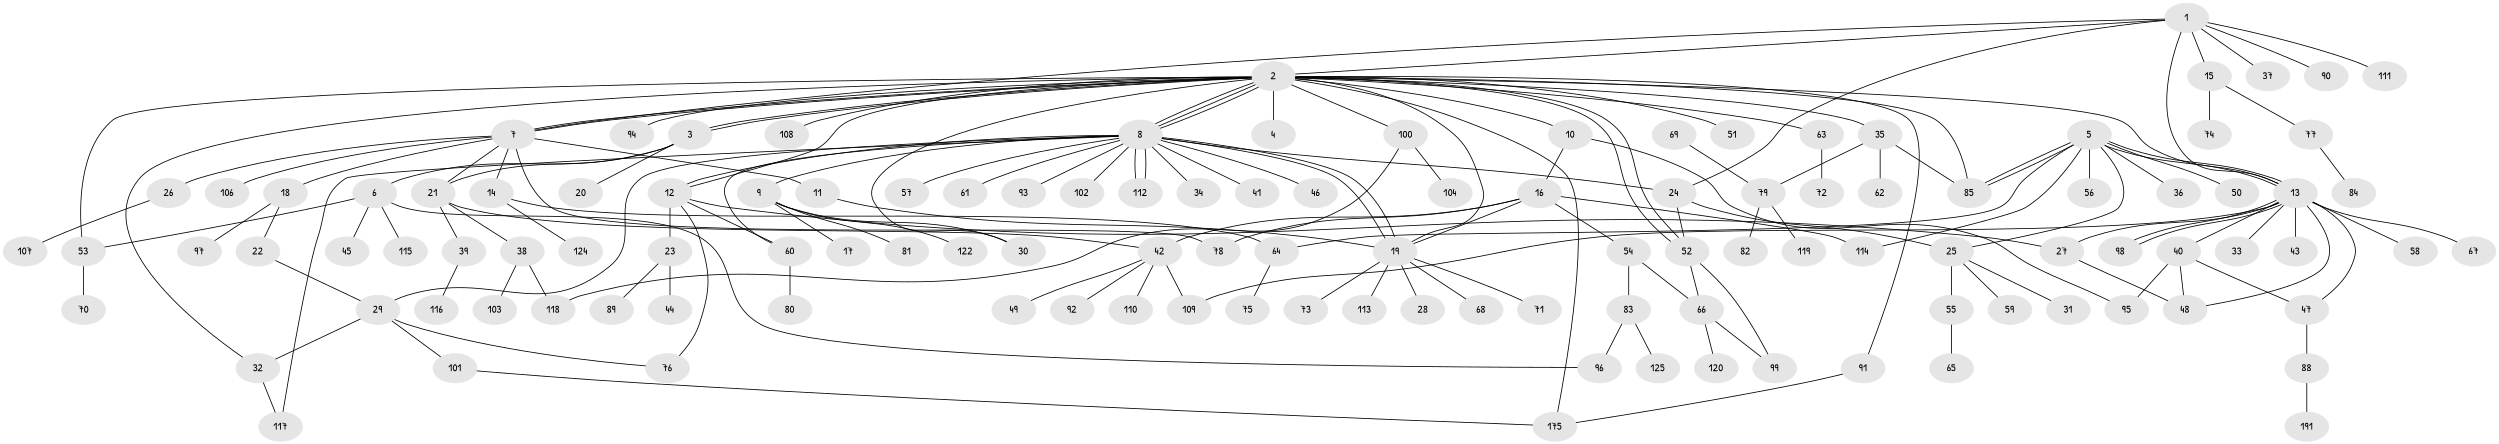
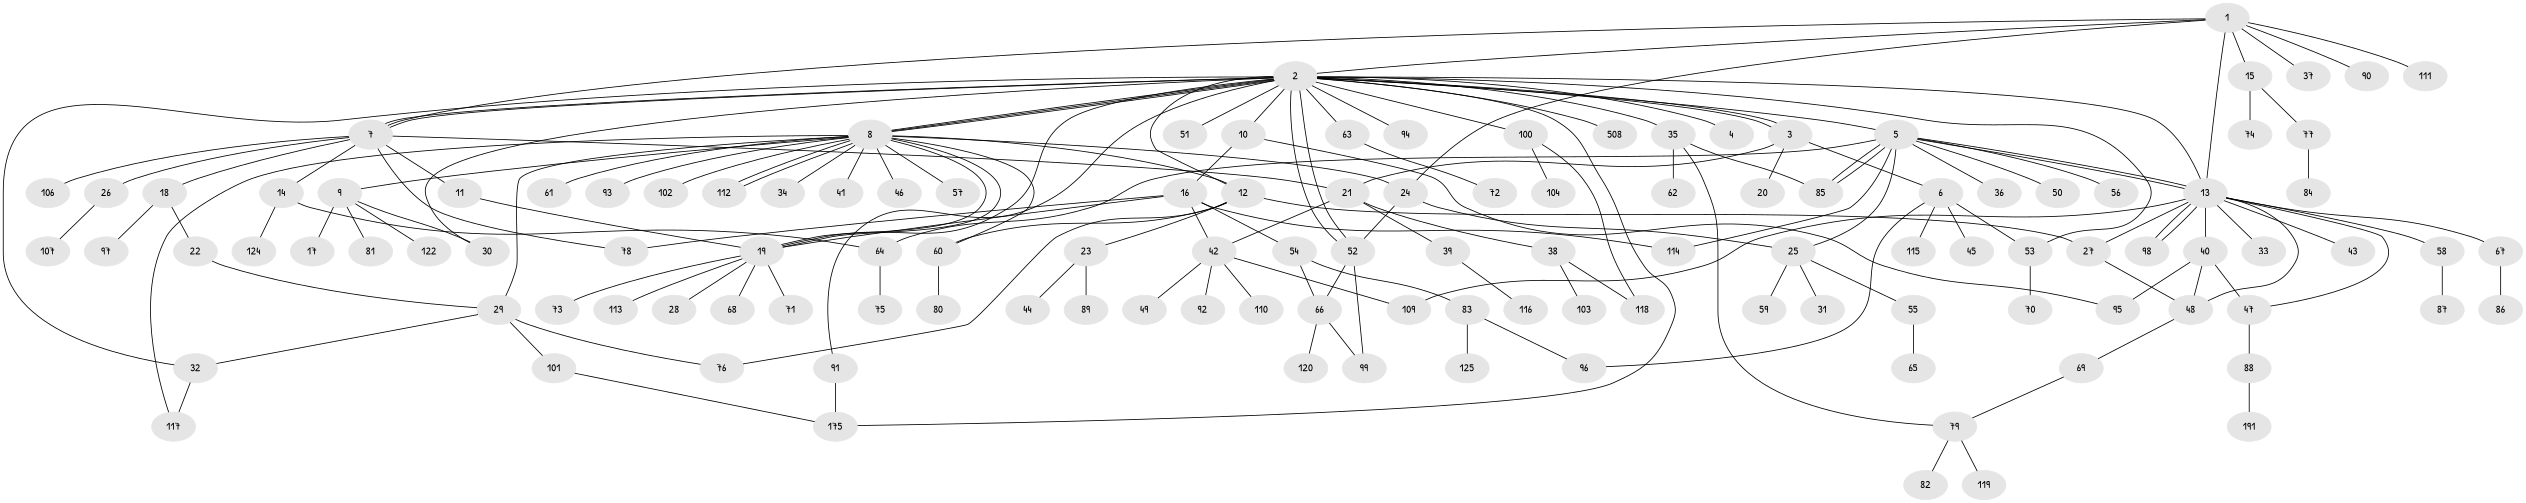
(1651, 86) -> (1597, 97)
(787, 135) -> (1615, 135)
none -> (2442, 310)
none -> (2501, 310)
none -> (2136, 339)
